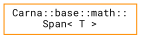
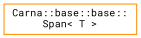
(70, 19) -> (70, 19)
